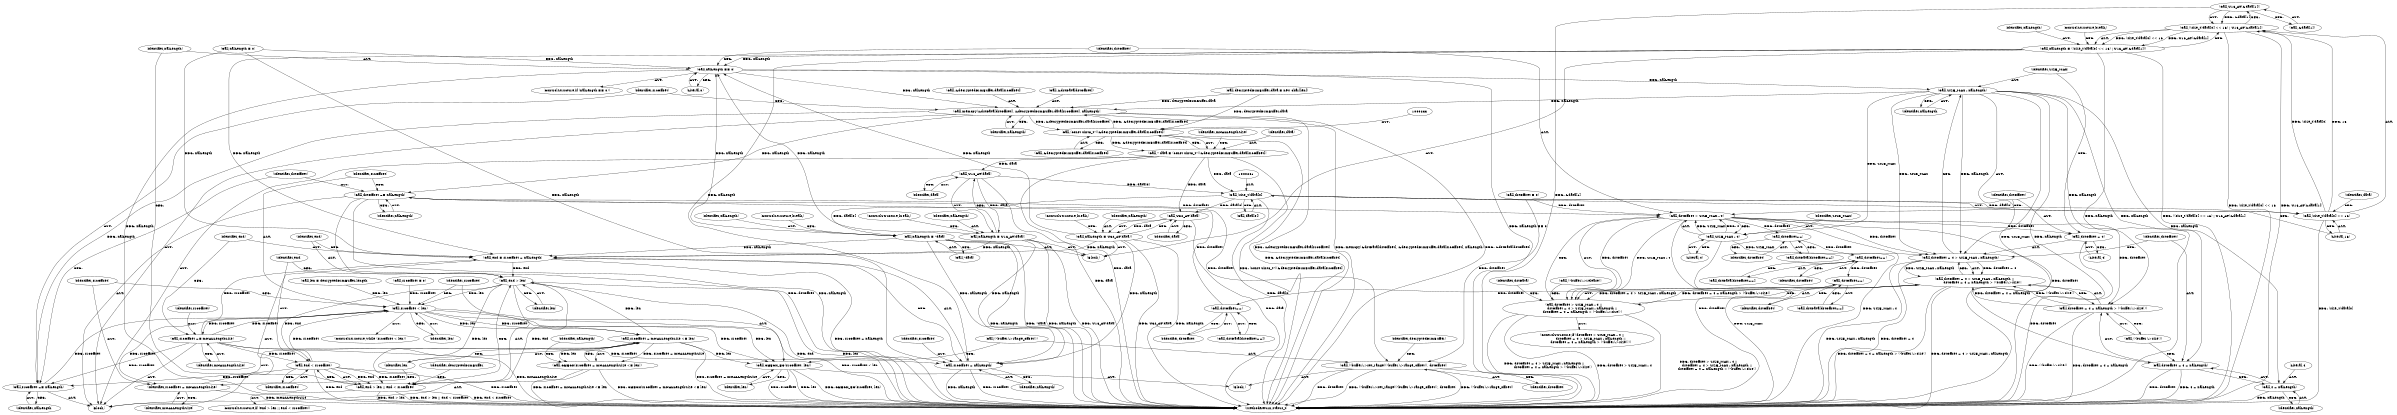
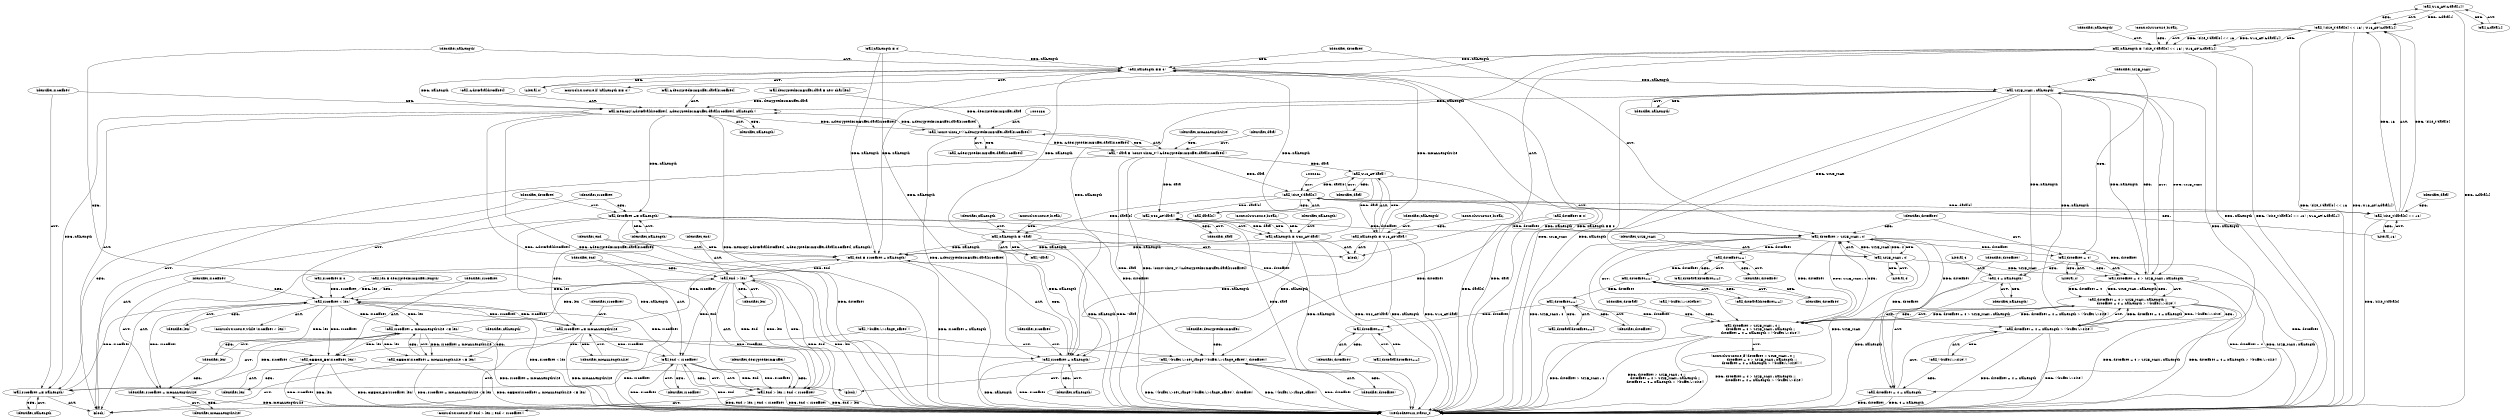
(811, 153) -> (1438, 153)
(2228, 376) -> (2042, 269)
